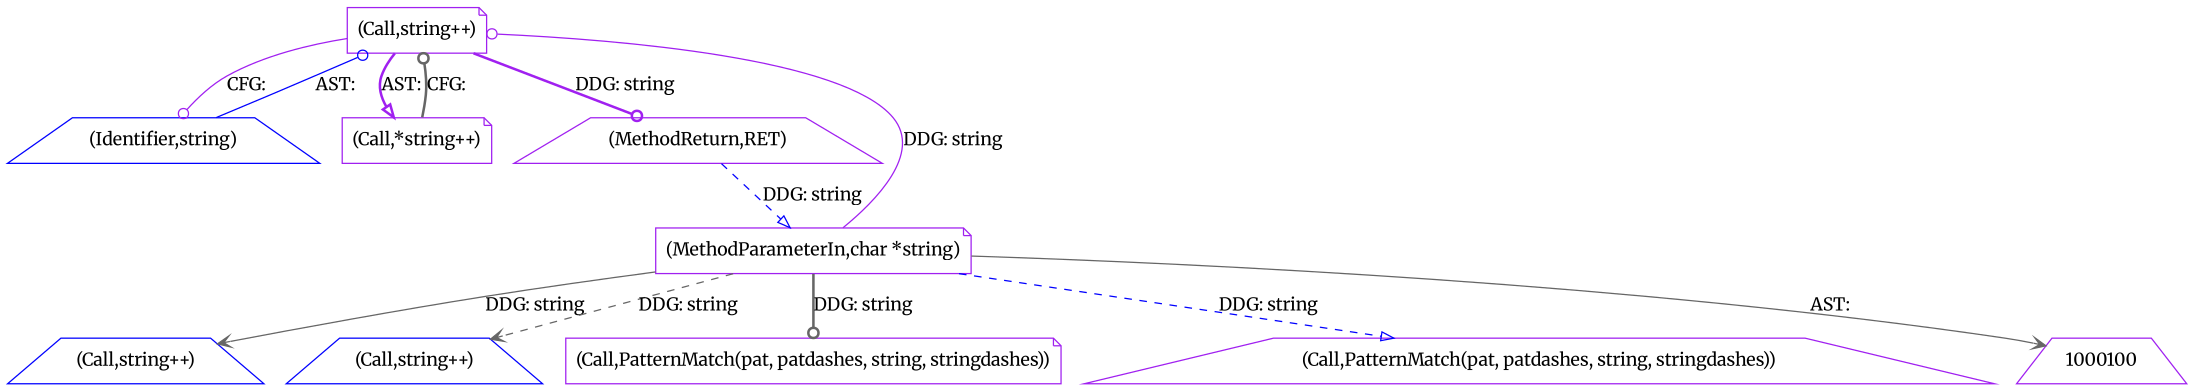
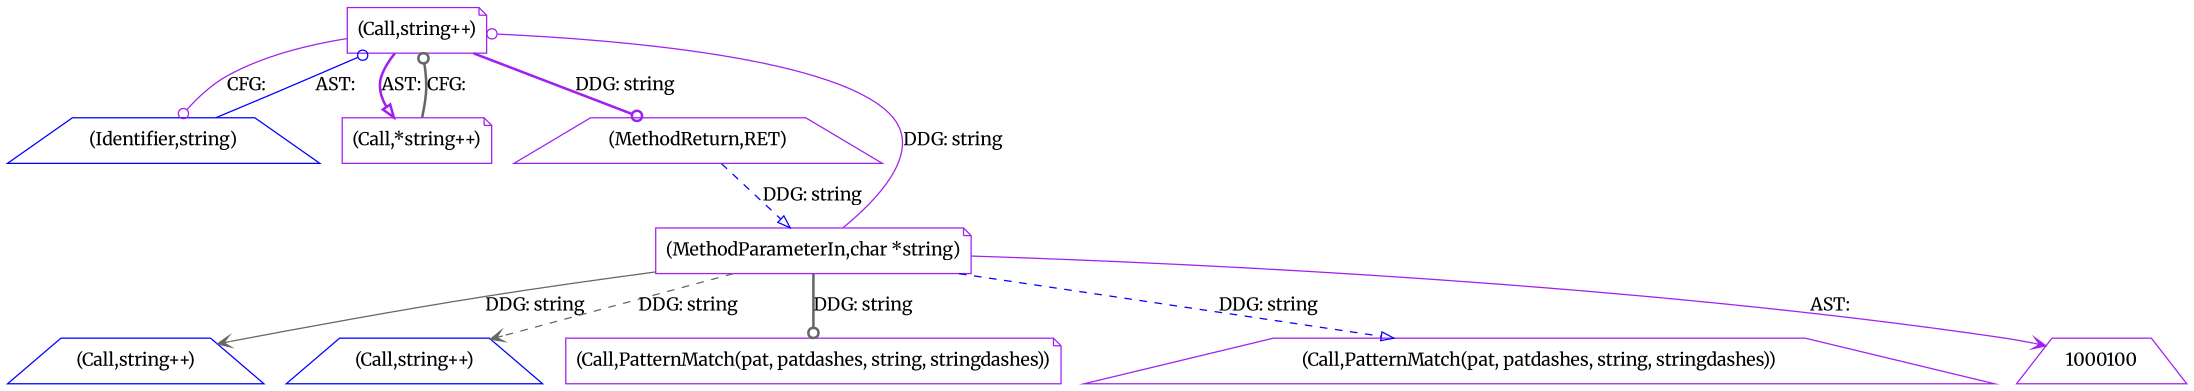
(1504, 285) -> (1504, 285)
